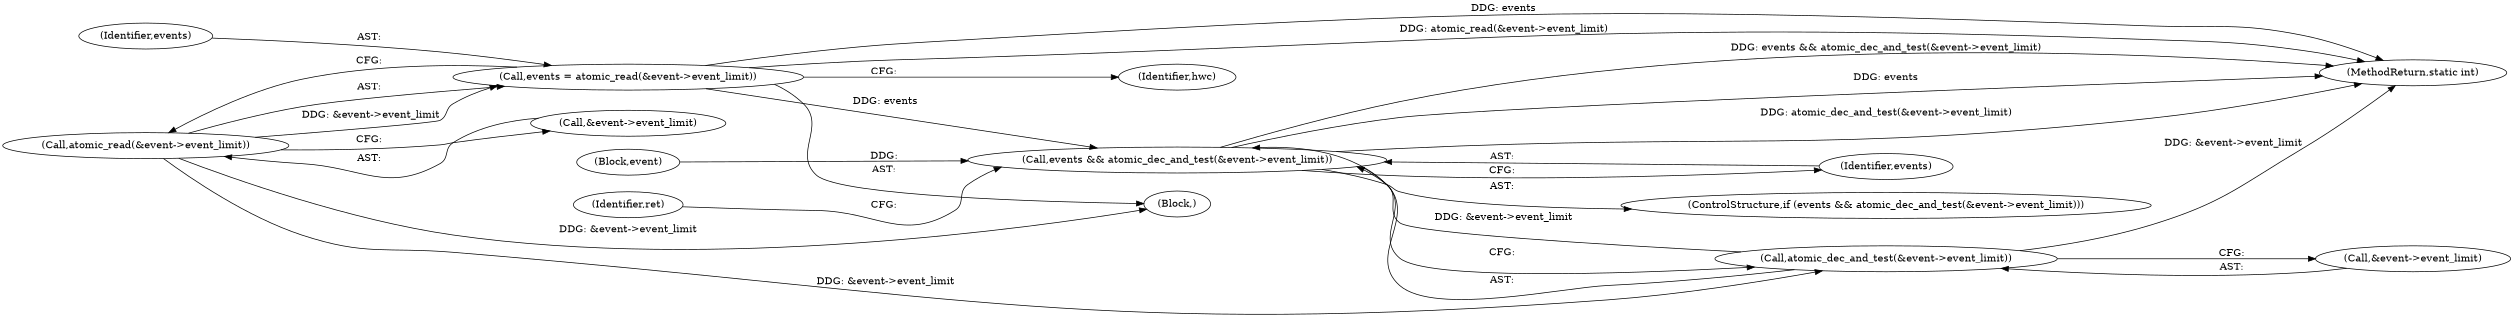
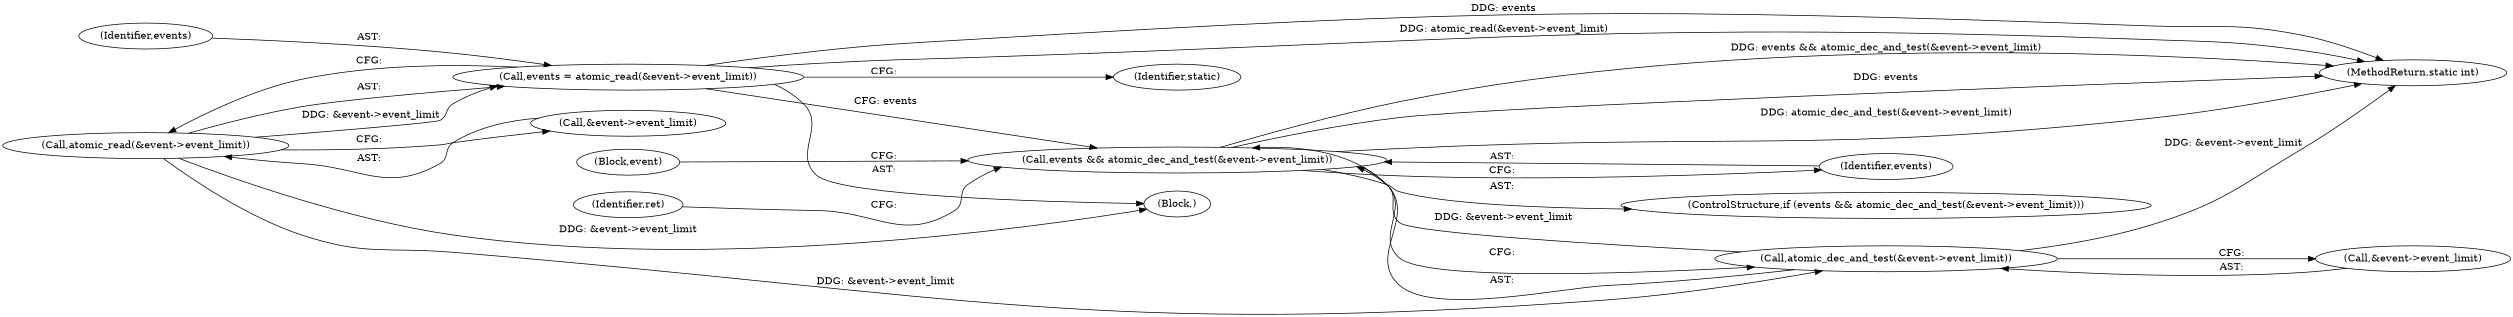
(1177, 77) -> (1177, 77)
(886, 101) -> (886, 101)
(886, 156) -> (886, 156)
